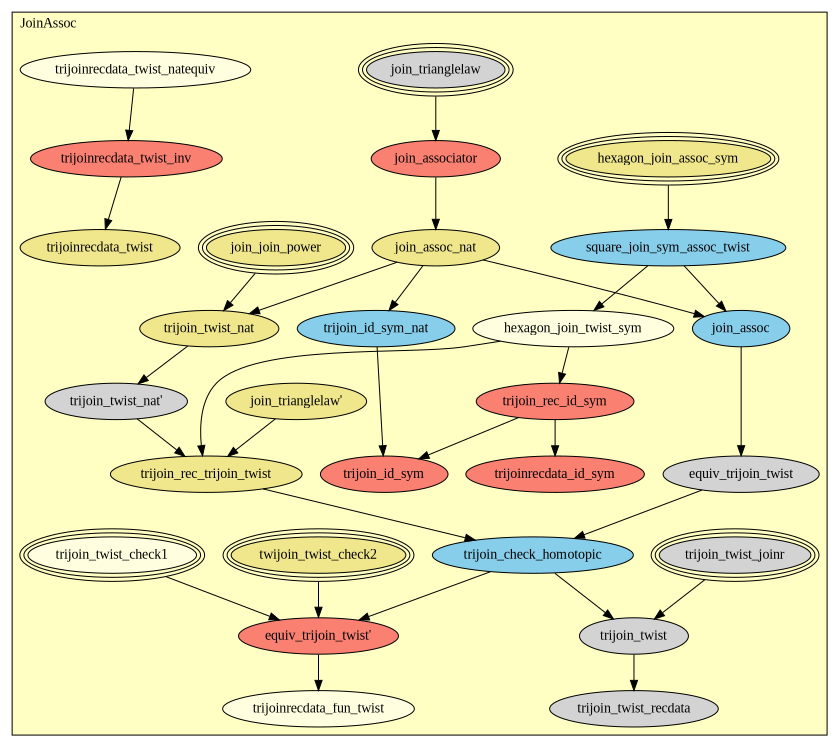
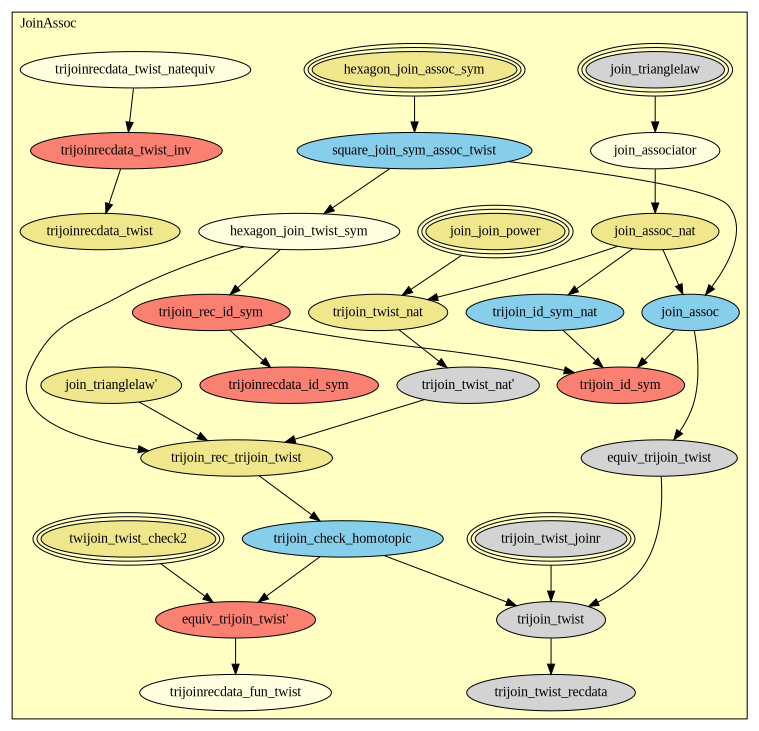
(436, 159) -> (655, 151)
none -> (660, 345)
(643, 512) -> (652, 551)
(112, 555) -> none
